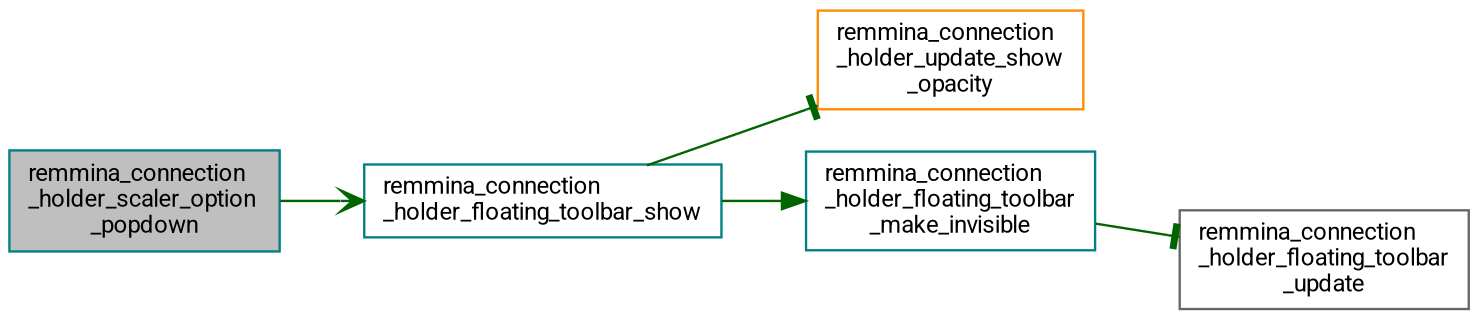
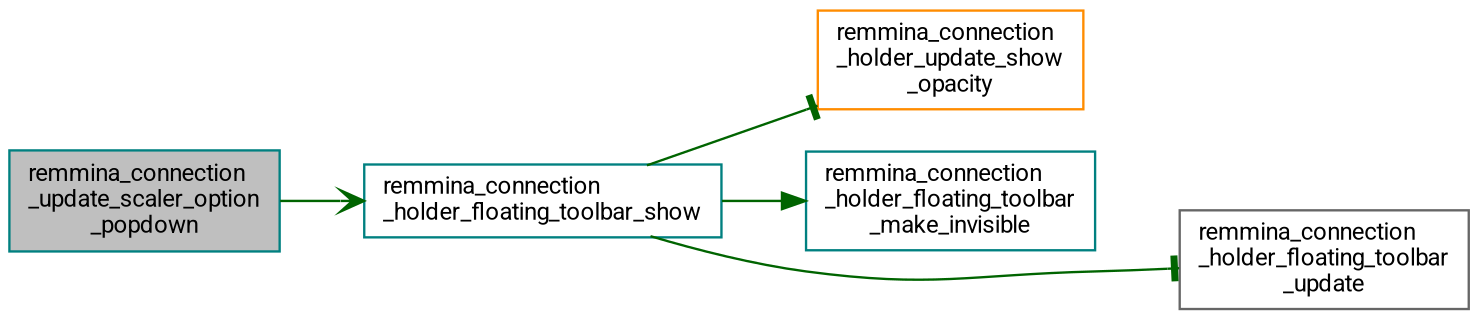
(145, 201) -> (145, 201)
(1132, 229) -> (907, 279)
